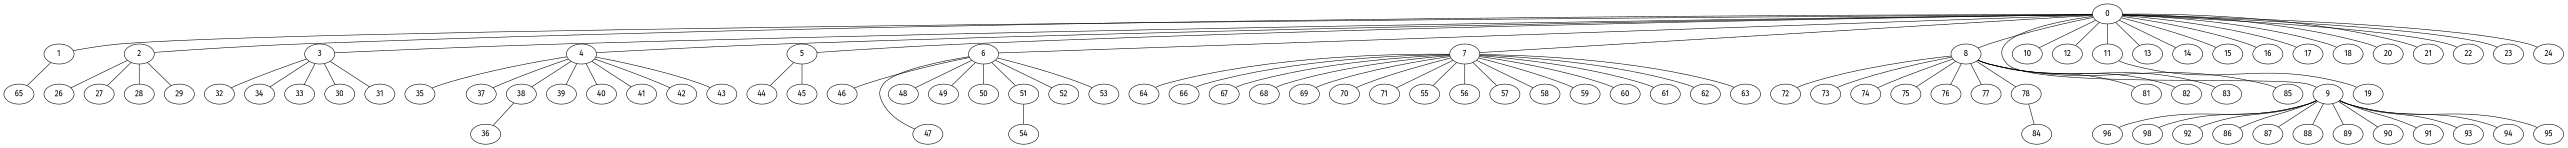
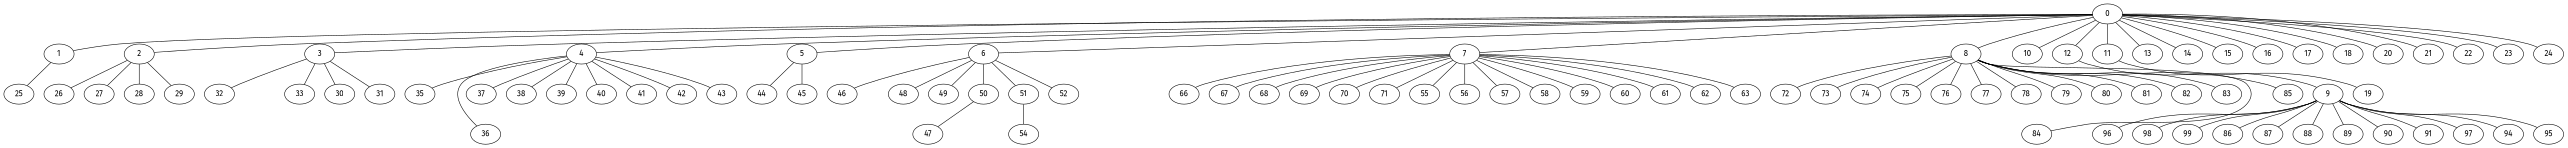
(2125, 79) -> (2198, 74)
(885, 82) -> (956, 114)
(19, 94) -> (19, 94)
(260, 94) -> none
(1104, 94) -> none
(1144, 94) -> none
none -> (2066, 94)
none -> (2106, 94)
(503, 114) -> (464, 82)
(2031, 114) -> (2247, 84)
(2188, 134) -> (2188, 134)
(2468, 134) -> (2468, 134)
